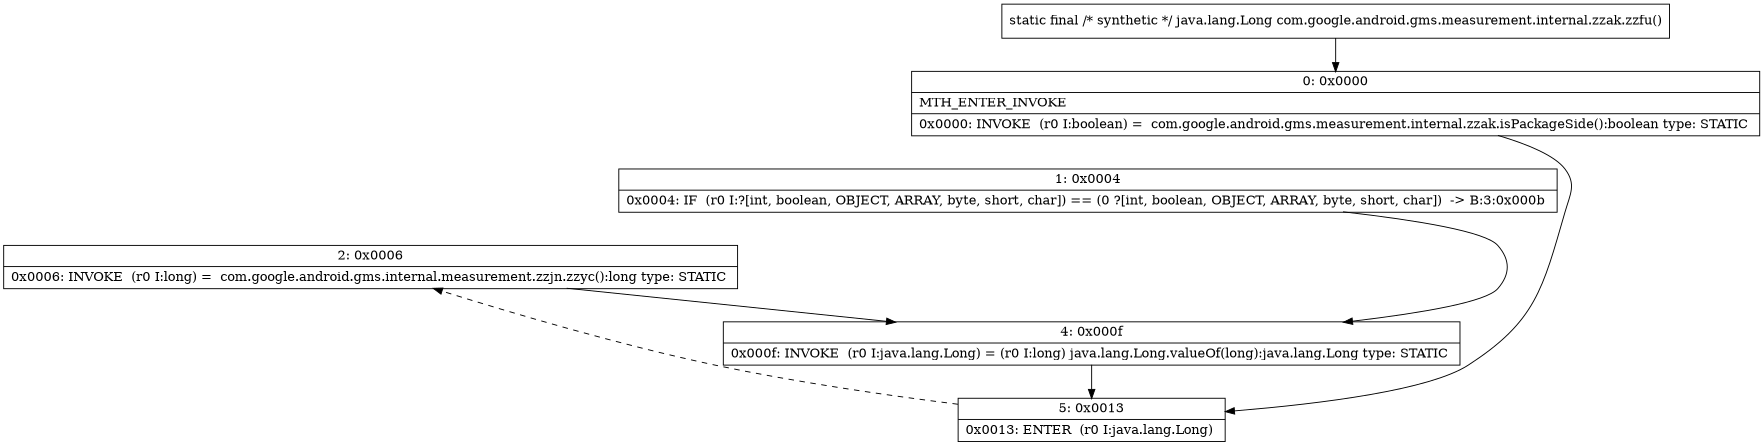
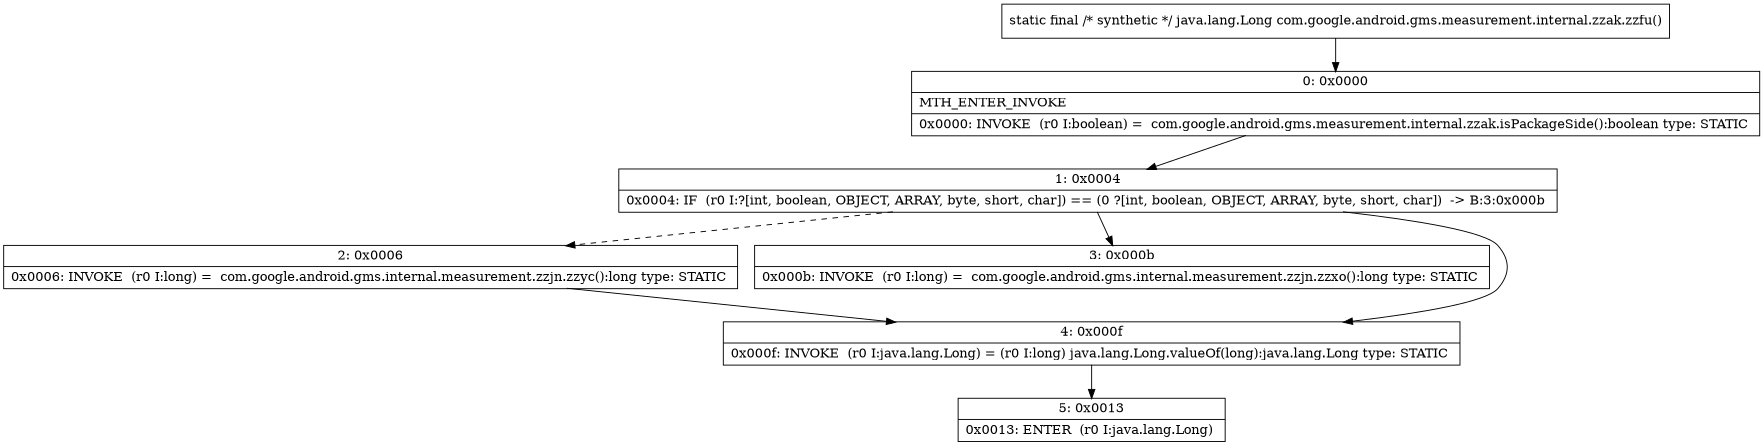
none -> (1122, 267)
(1496, 345) -> (1201, 151)
(697, 361) -> (734, 228)
